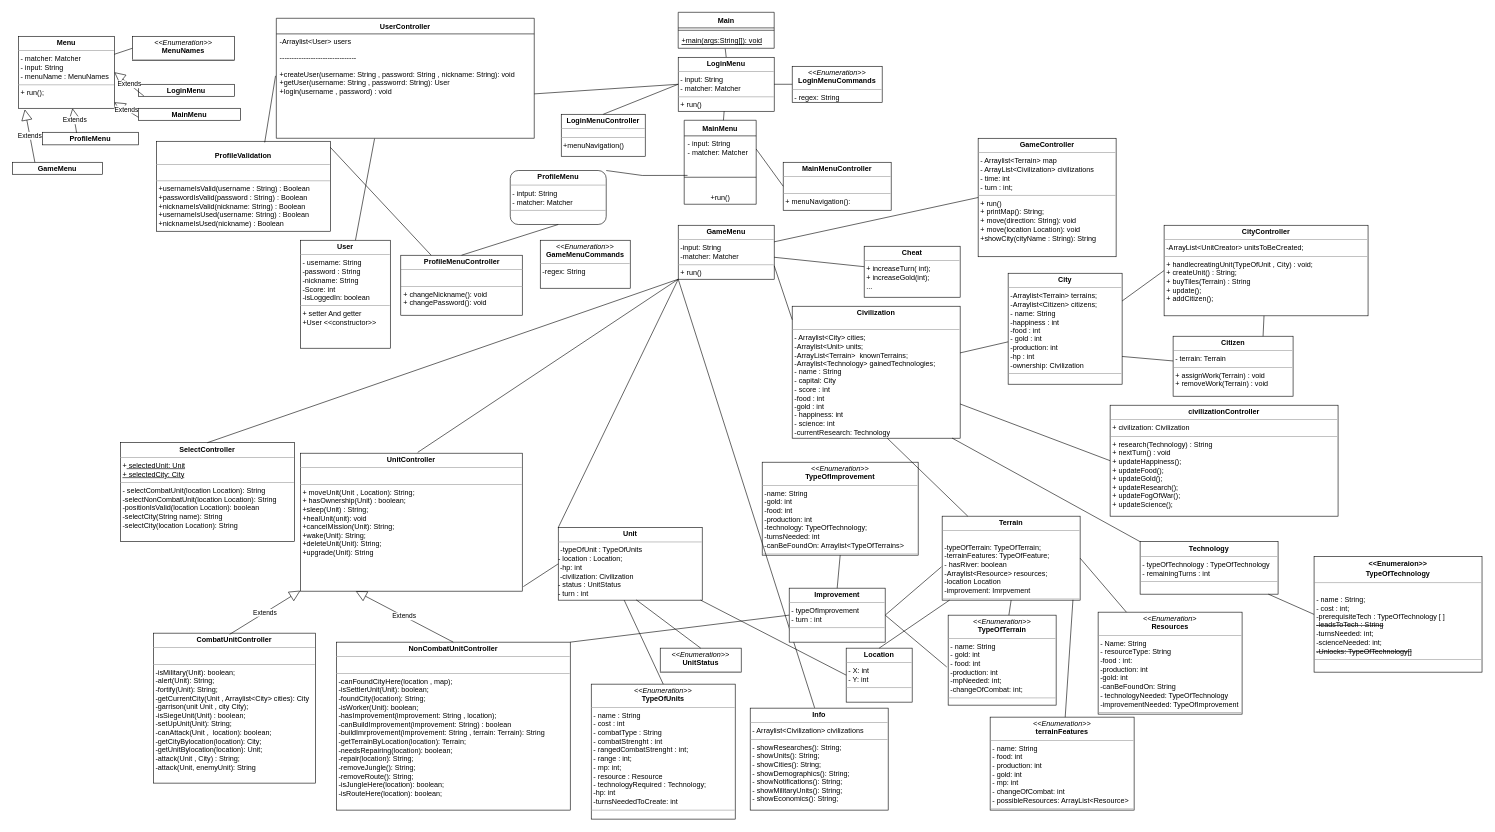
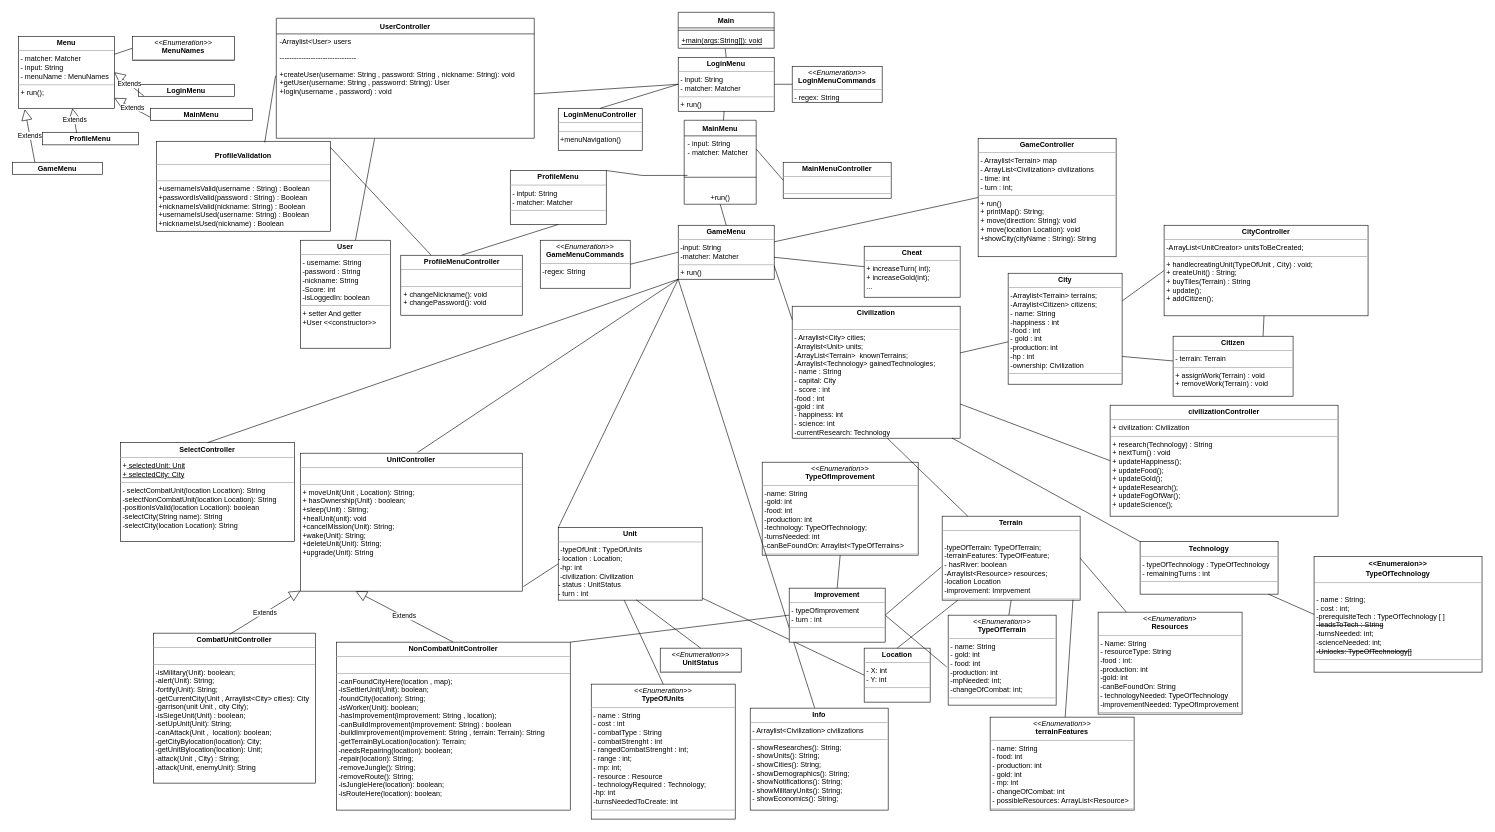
(189, 114) -> (201, 114)
(603, 135) -> (600, 129)
(837, 186) -> (837, 180)
(558, 198) -> (558, 198)
none -> (724, 216)
none -> (654, 258)
(879, 675) -> (897, 675)
